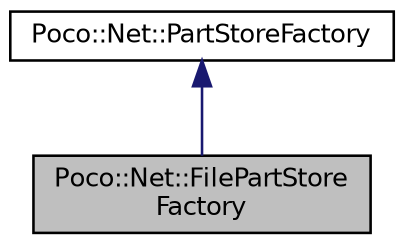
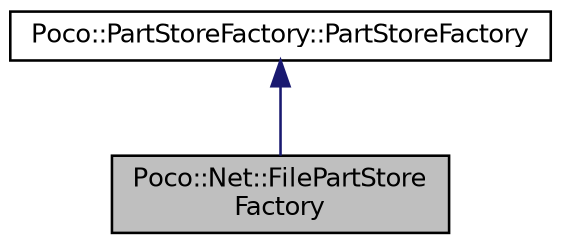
(202, 36) -> (281, 36)
